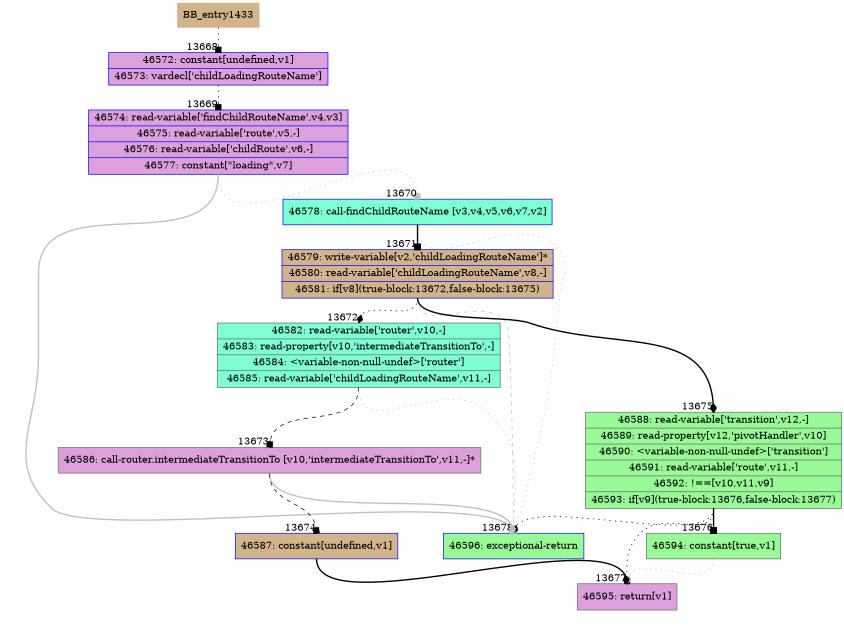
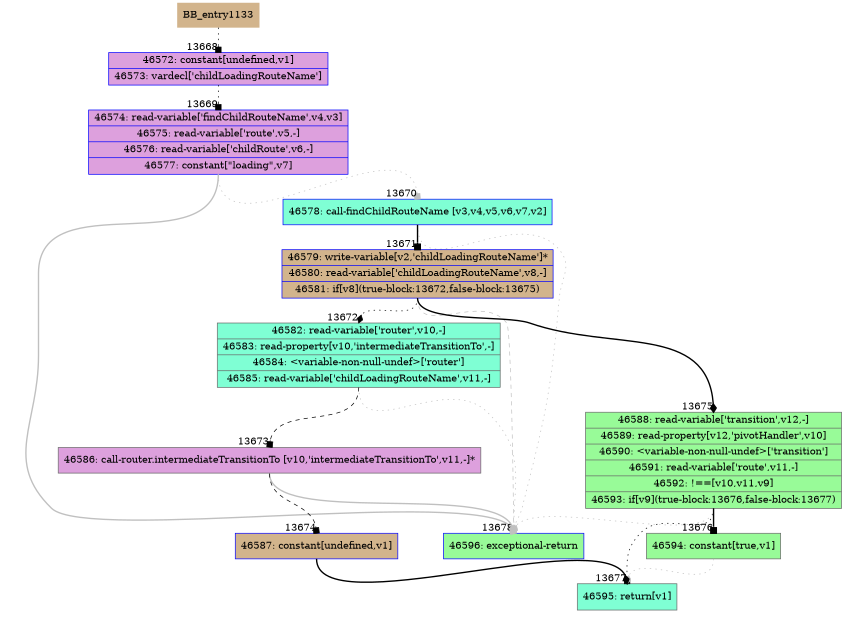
(218, 15) -> (218, 15)
(618, 521) -> (618, 521)
(627, 597) -> (627, 597)
